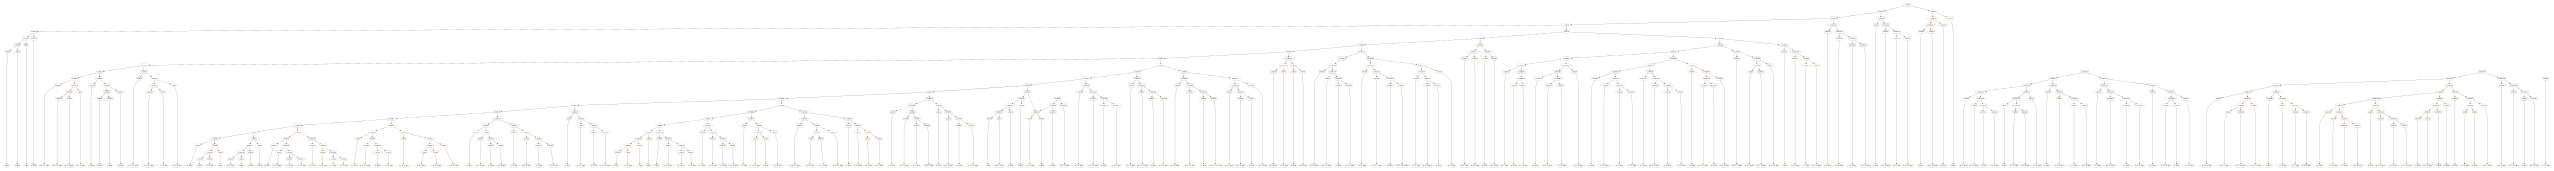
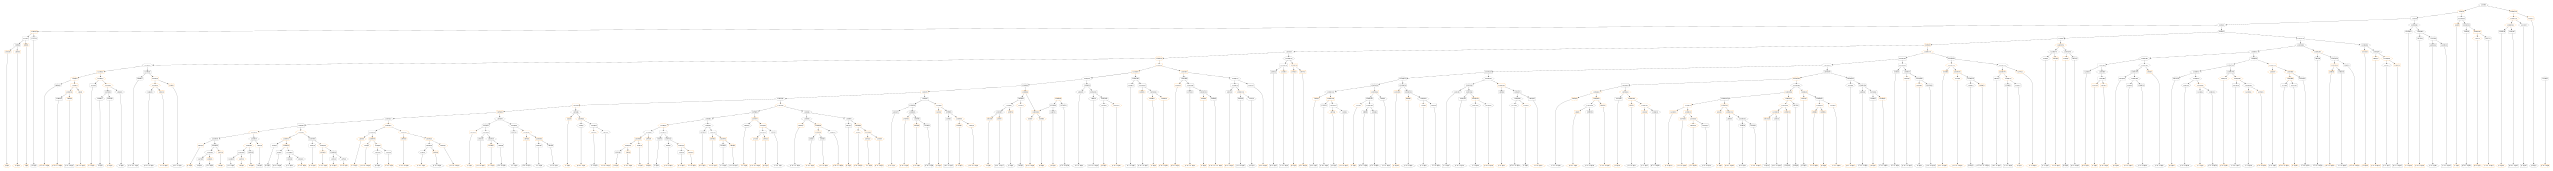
none -> (1827, 65)
